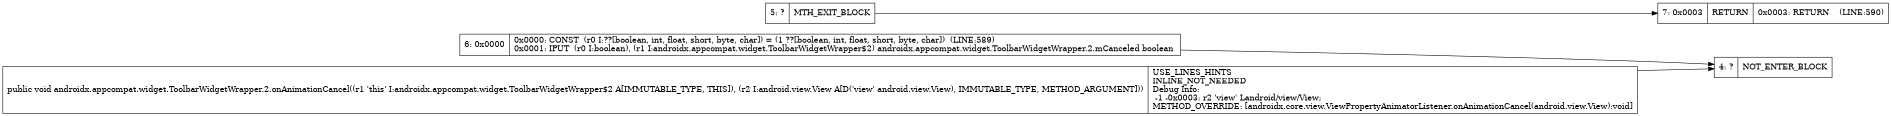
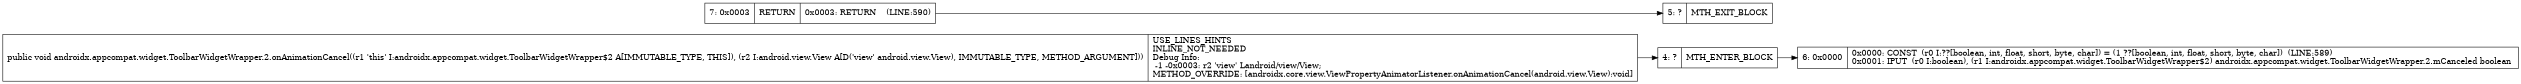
(1264, 13) -> (1296, 13)
(1445, 56) -> (1785, 58)
(1785, 67) -> (1729, 58)
